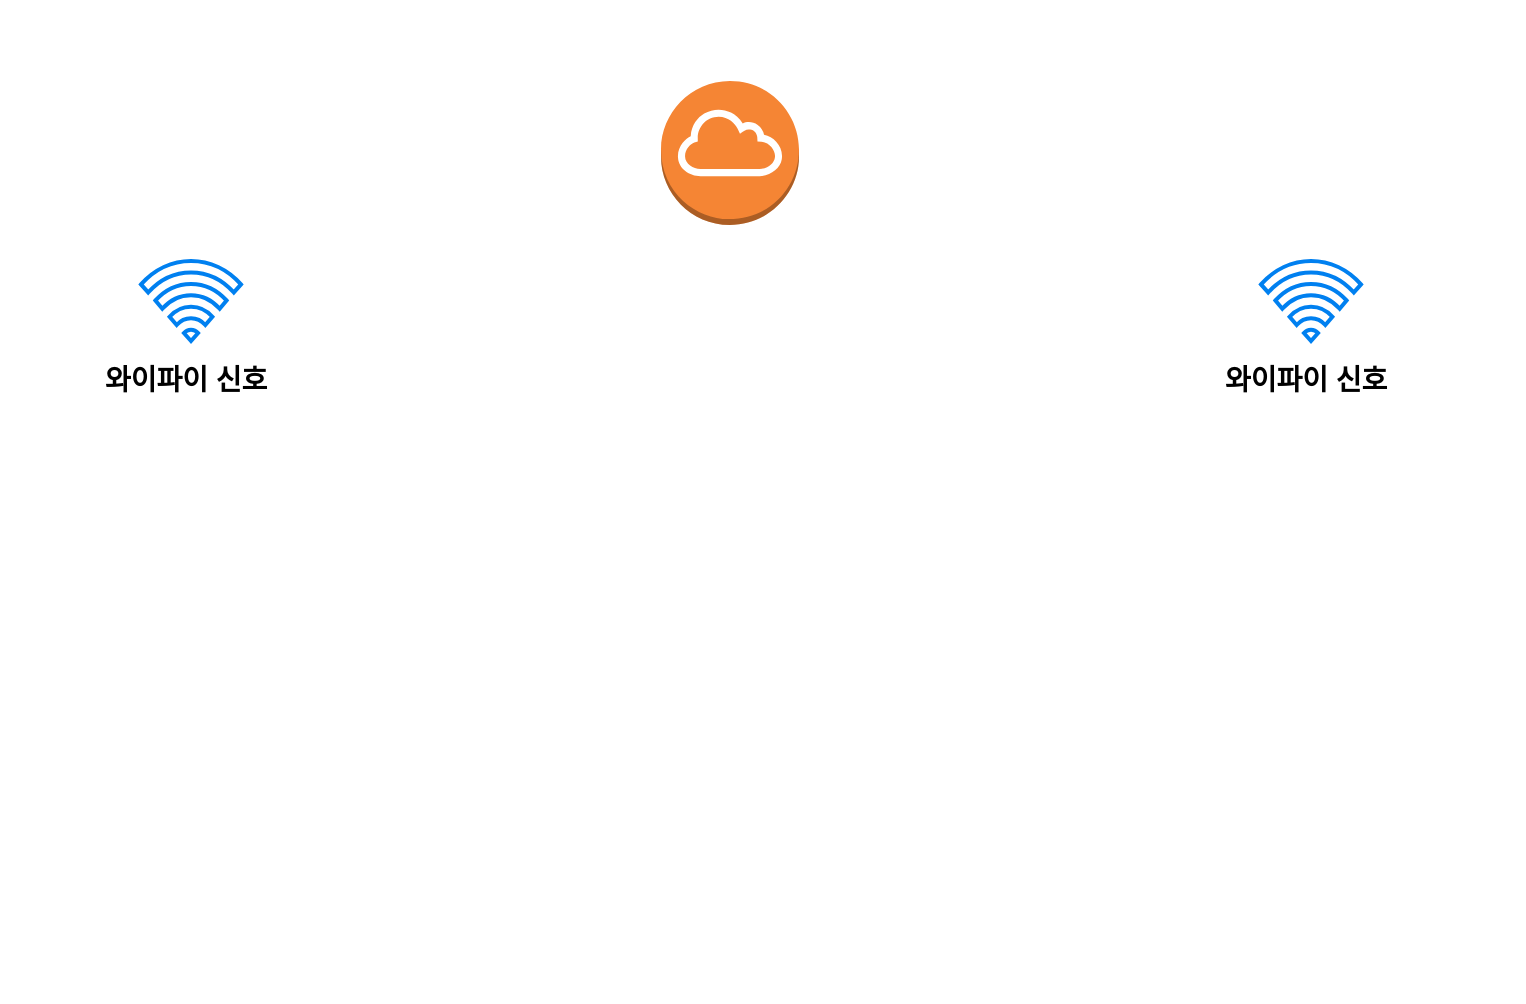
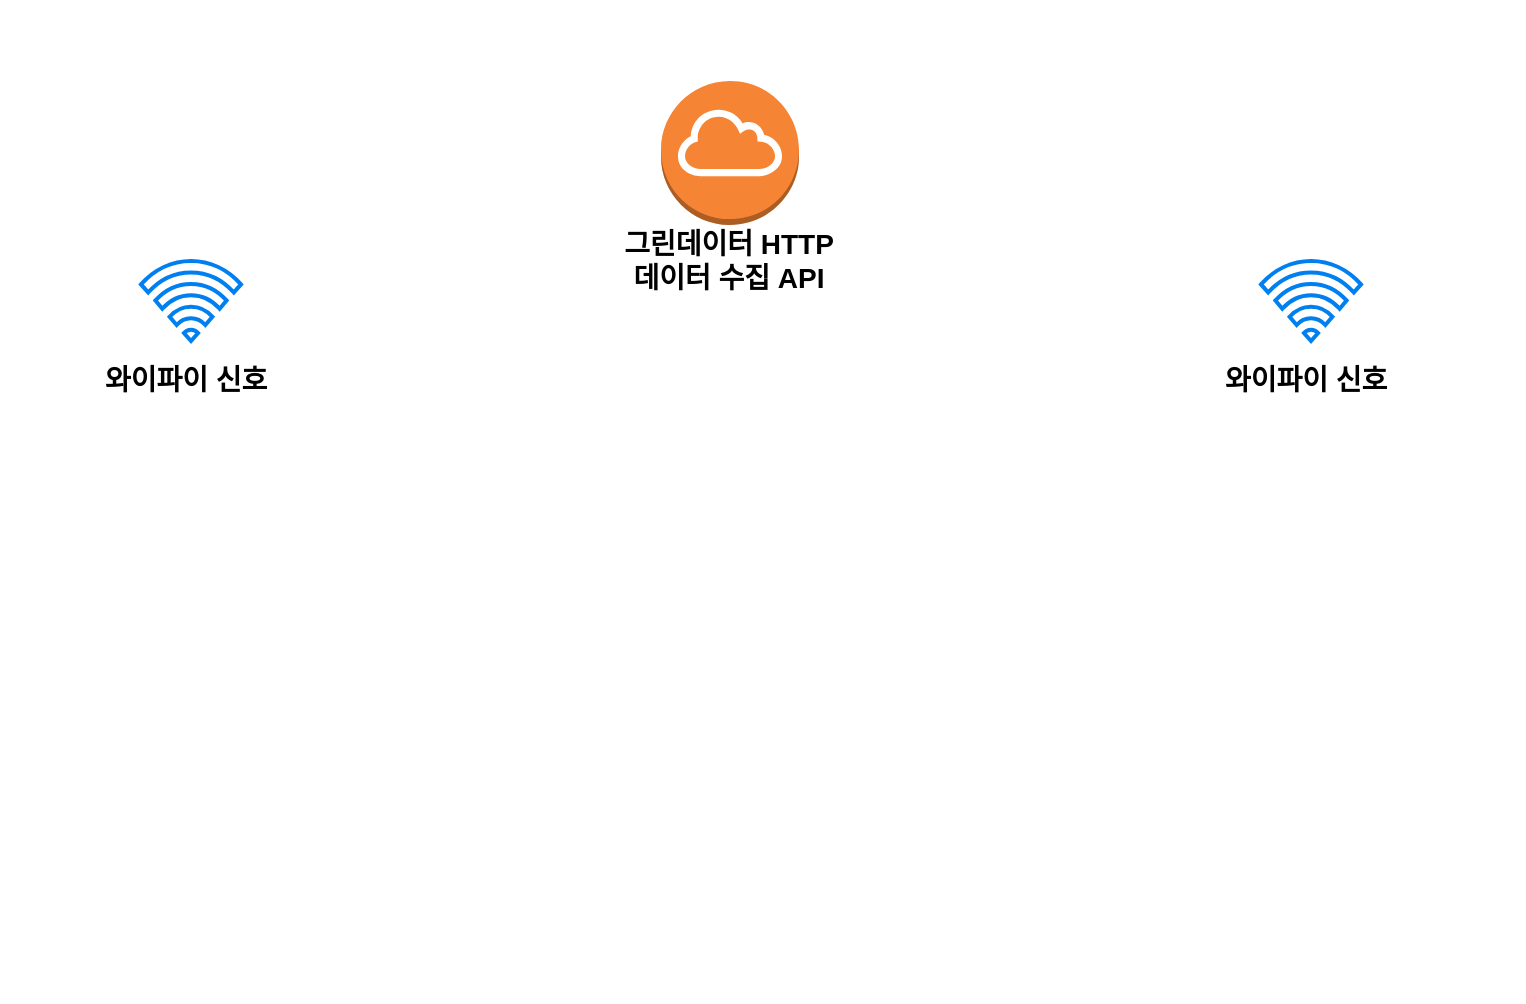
none -> (730, 261)
